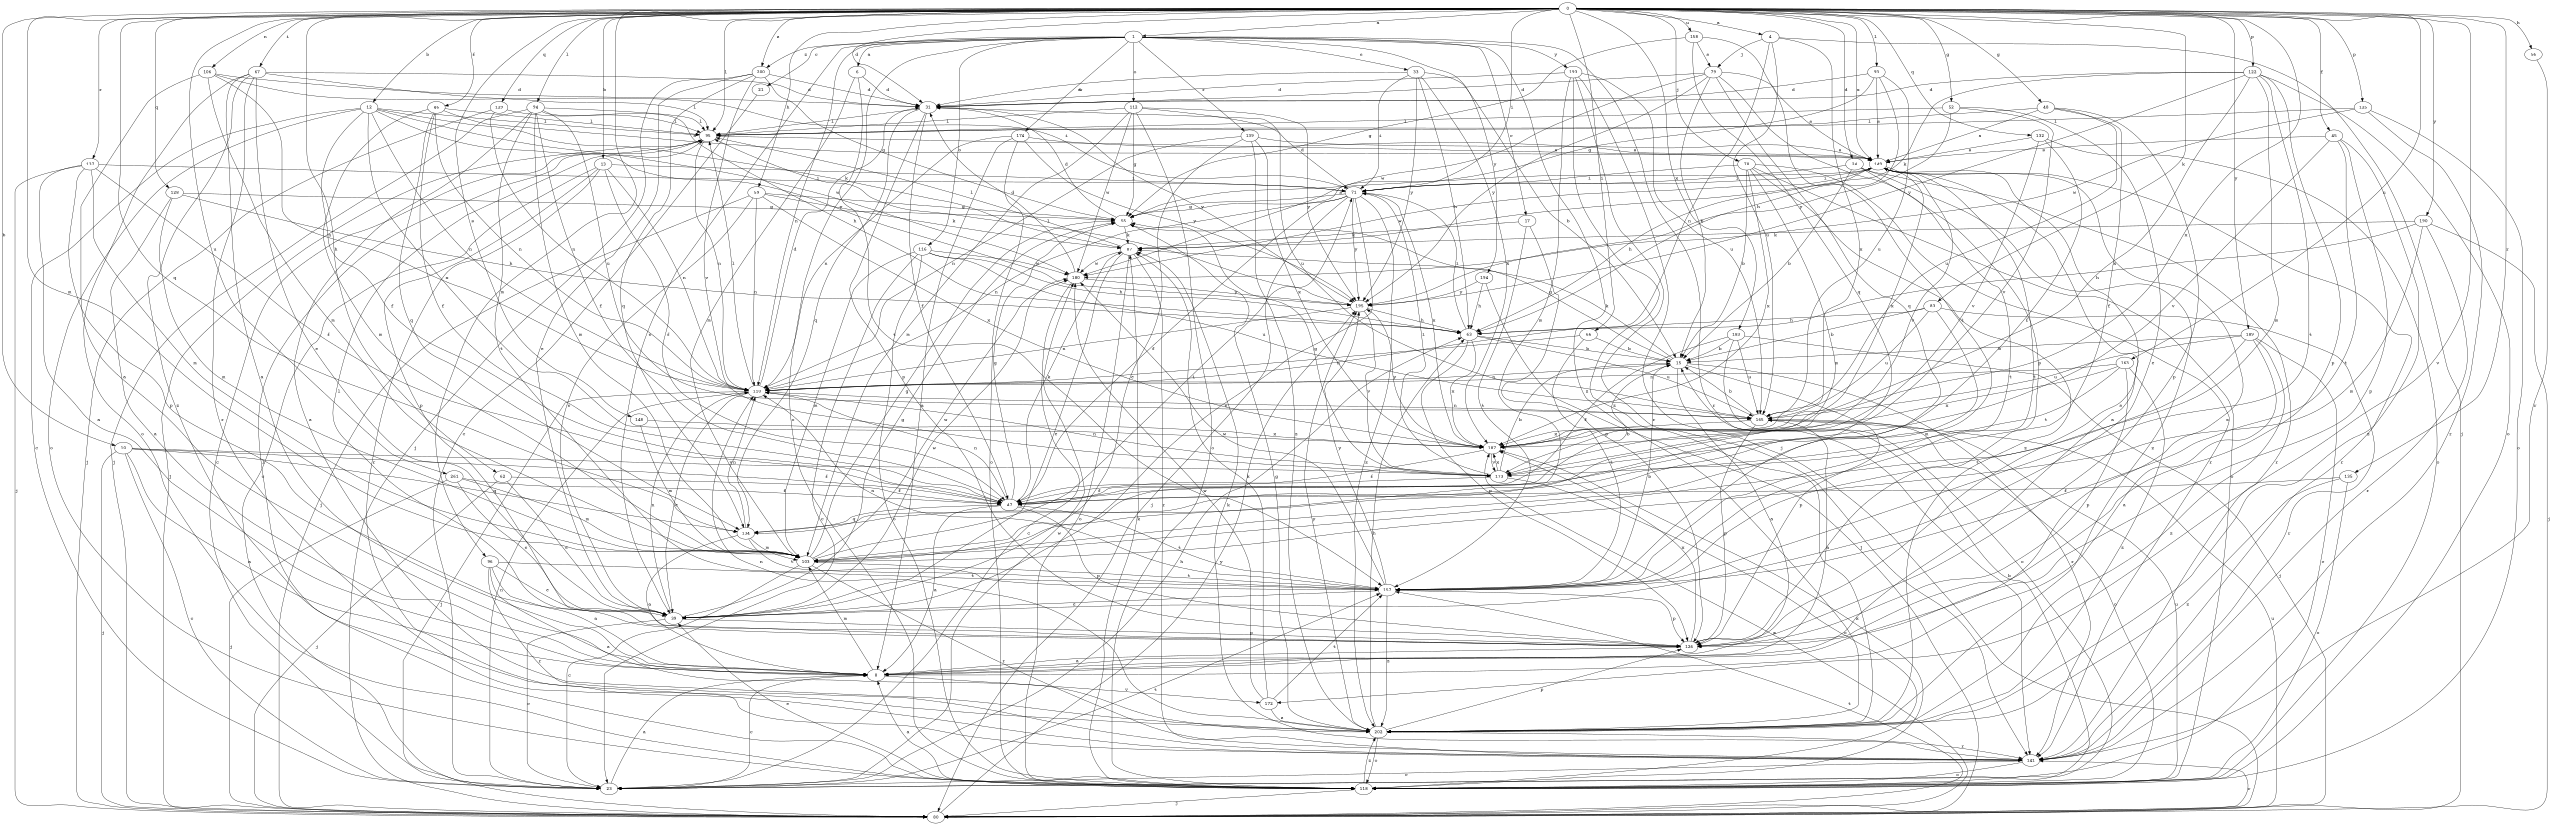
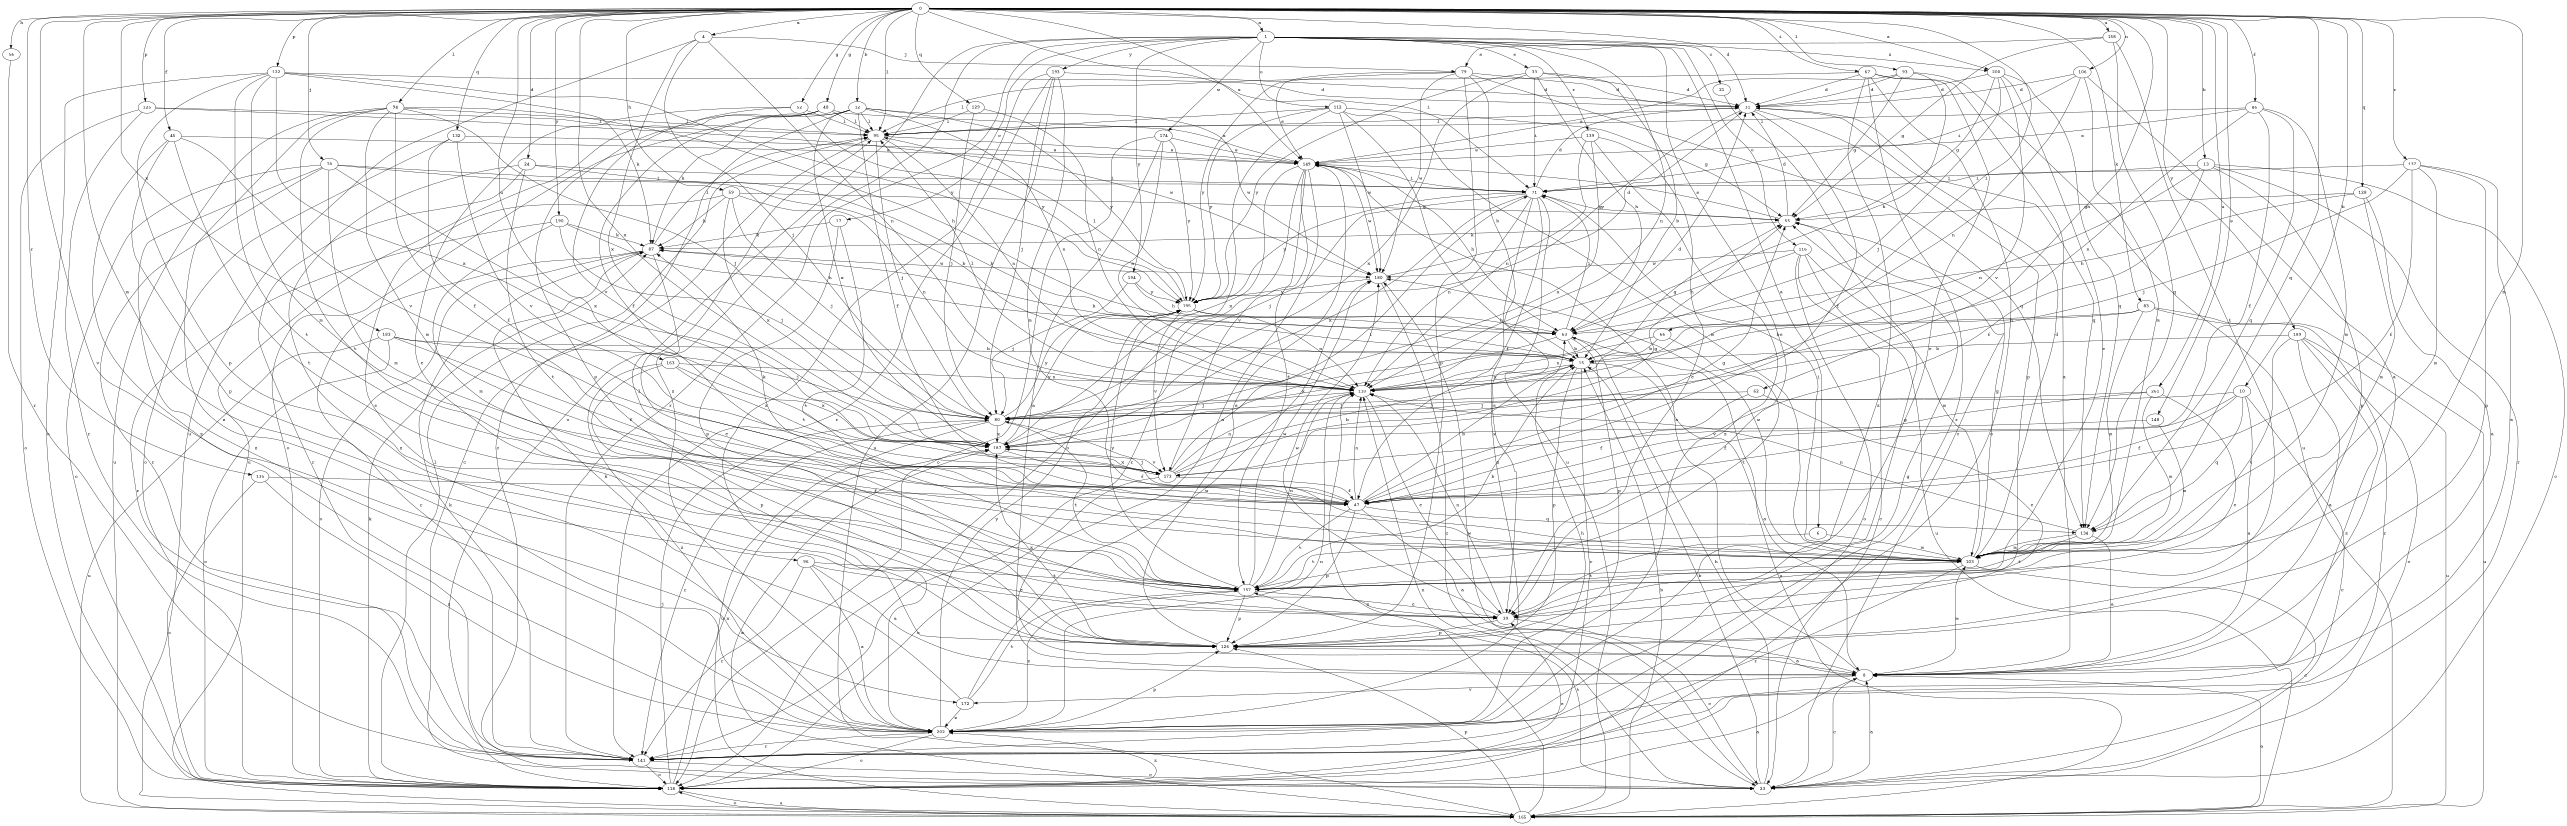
(887, 96) -> (2050, 267)
(1232, 404) -> (1403, 618)
none -> (1155, 482)
